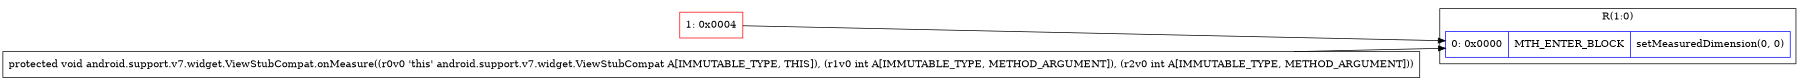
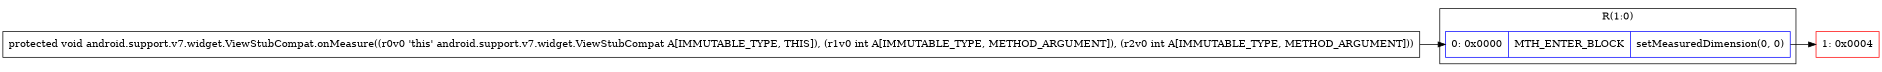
(1091, 33) -> (1800, 44)
